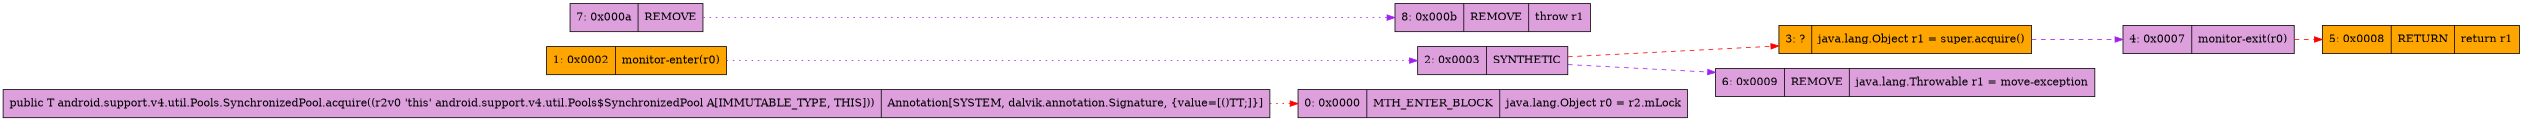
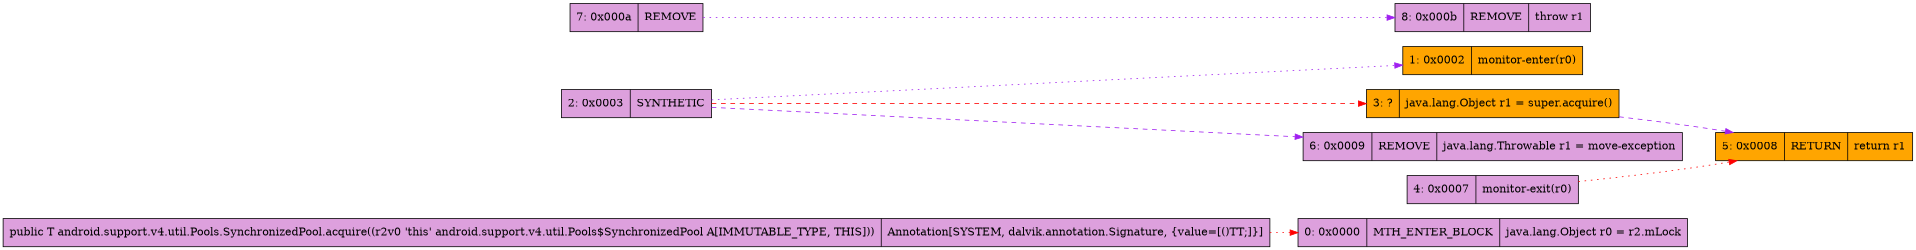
(2073, 39) -> (1672, 123)
(2304, 39) -> (1654, 173)
(1068, 61) -> (1053, 83)
